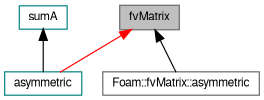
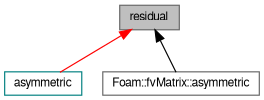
(43, 18) -> none
(150, 18) -> (150, 18)
